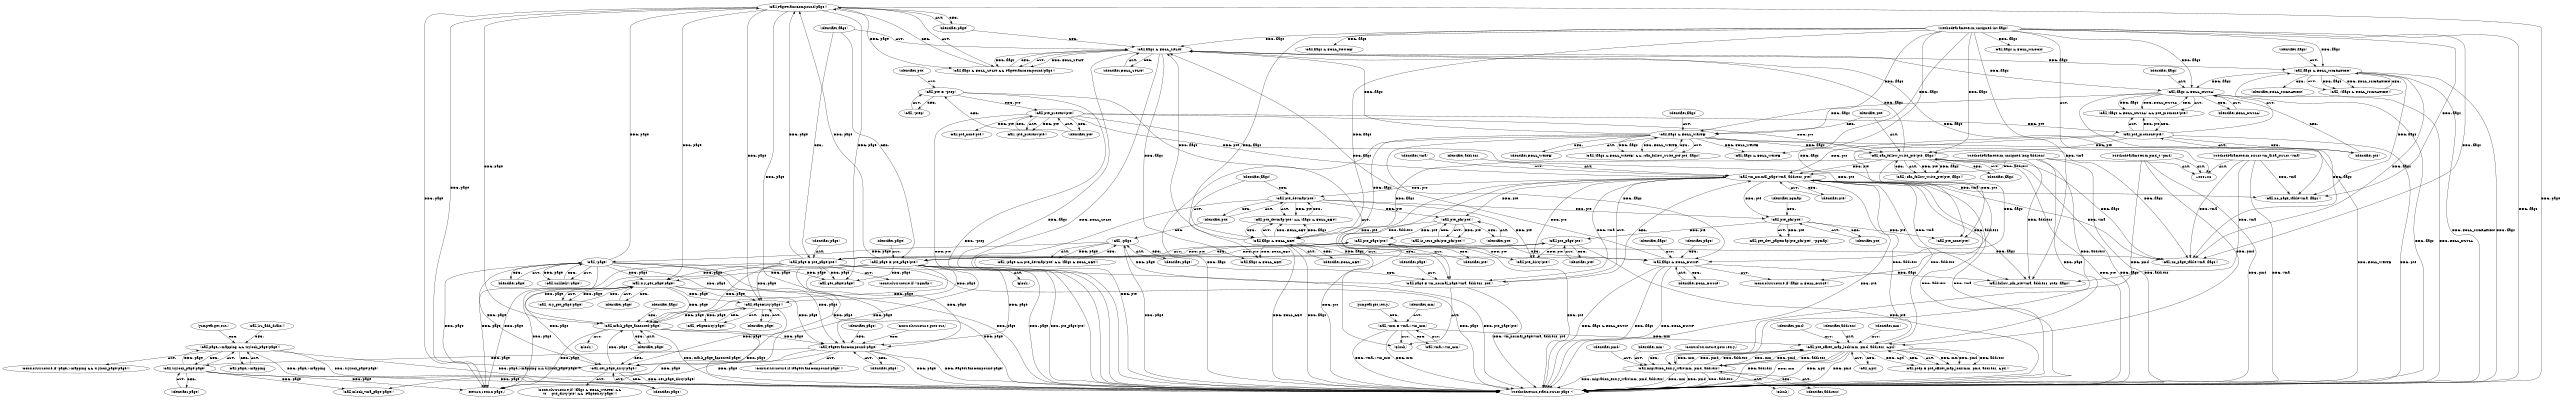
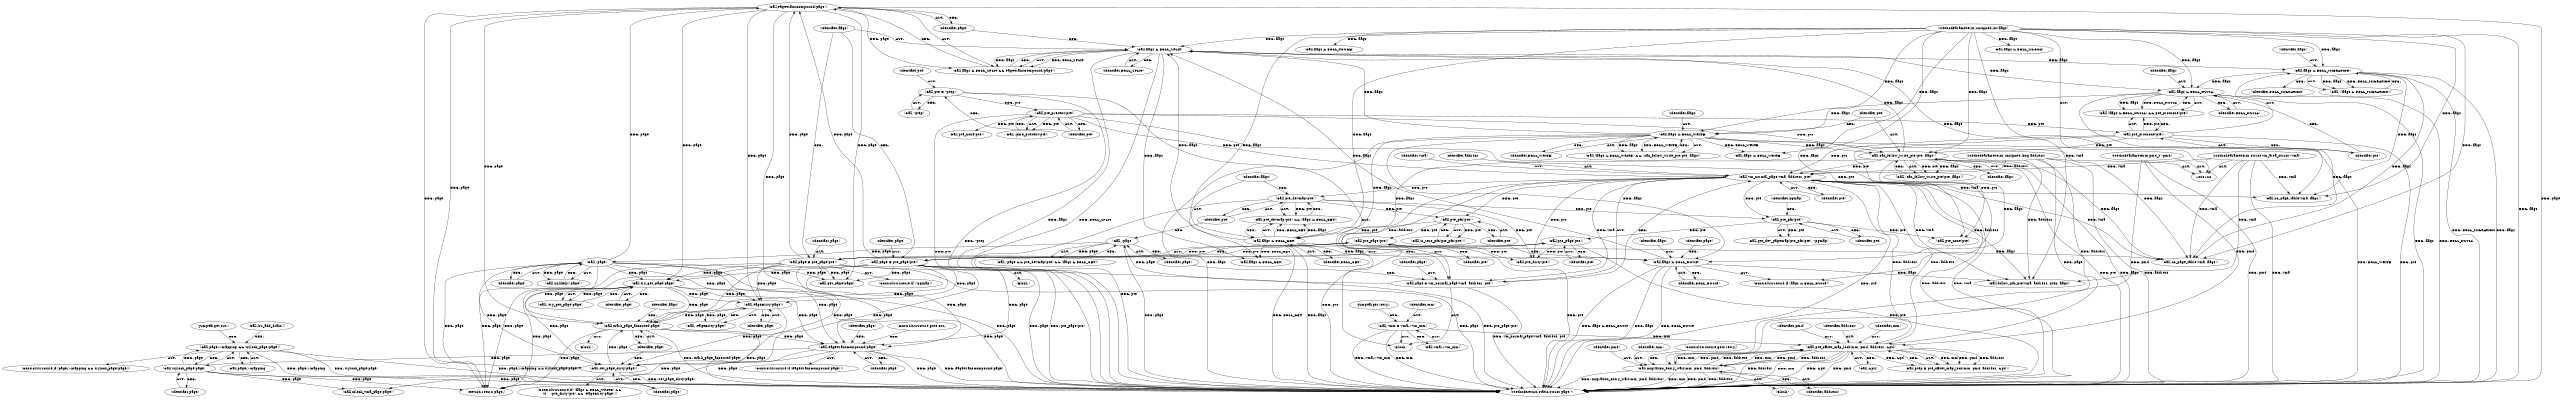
(1027, 135) -> (1027, 135)
none -> (2013, 169)
